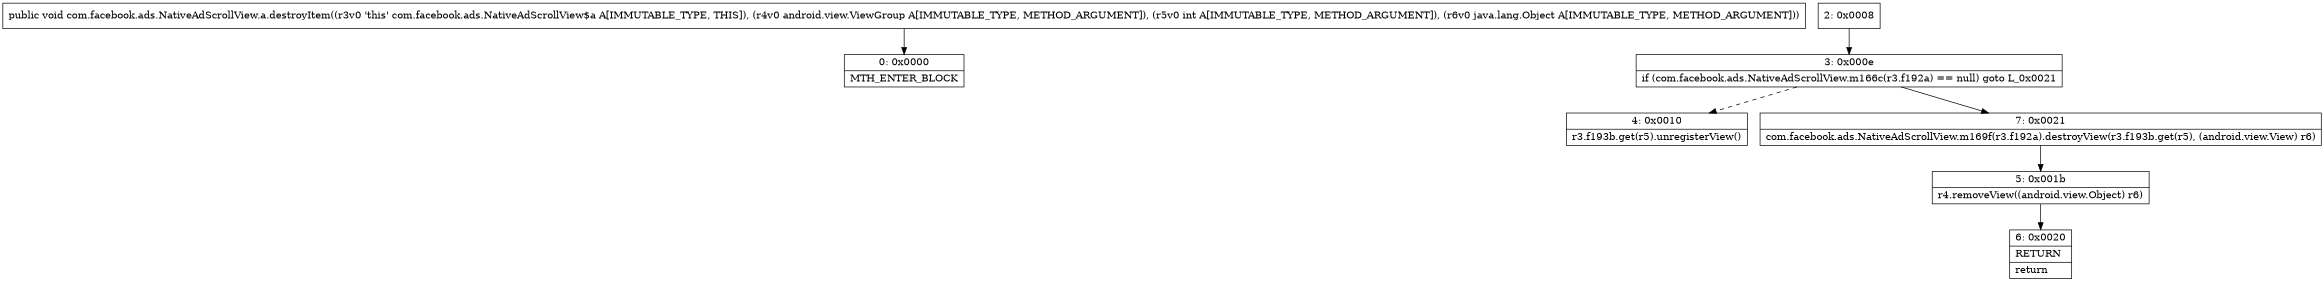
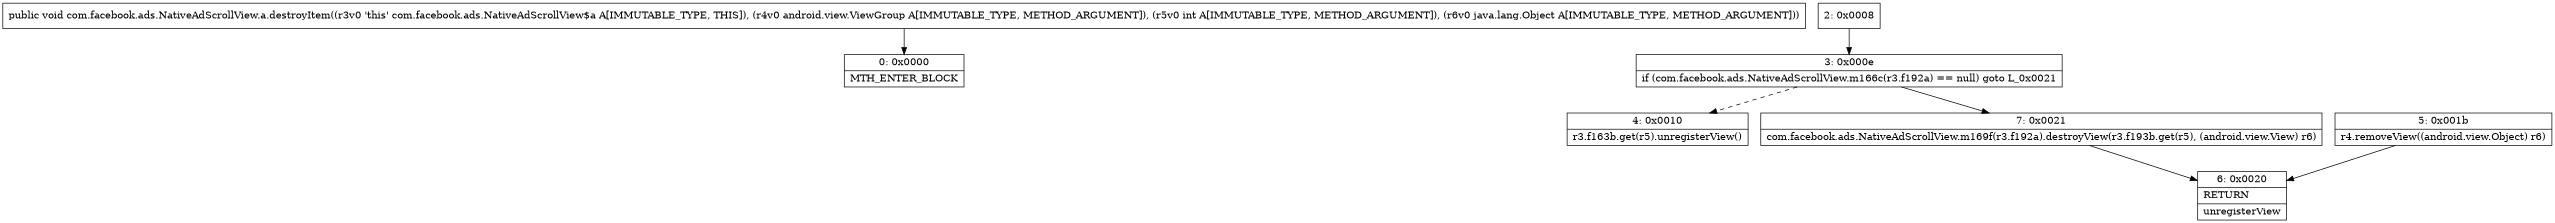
(1657, 137) -> (1658, 137)
(2041, 155) -> (2140, 162)
(2032, 270) -> (2242, 212)
